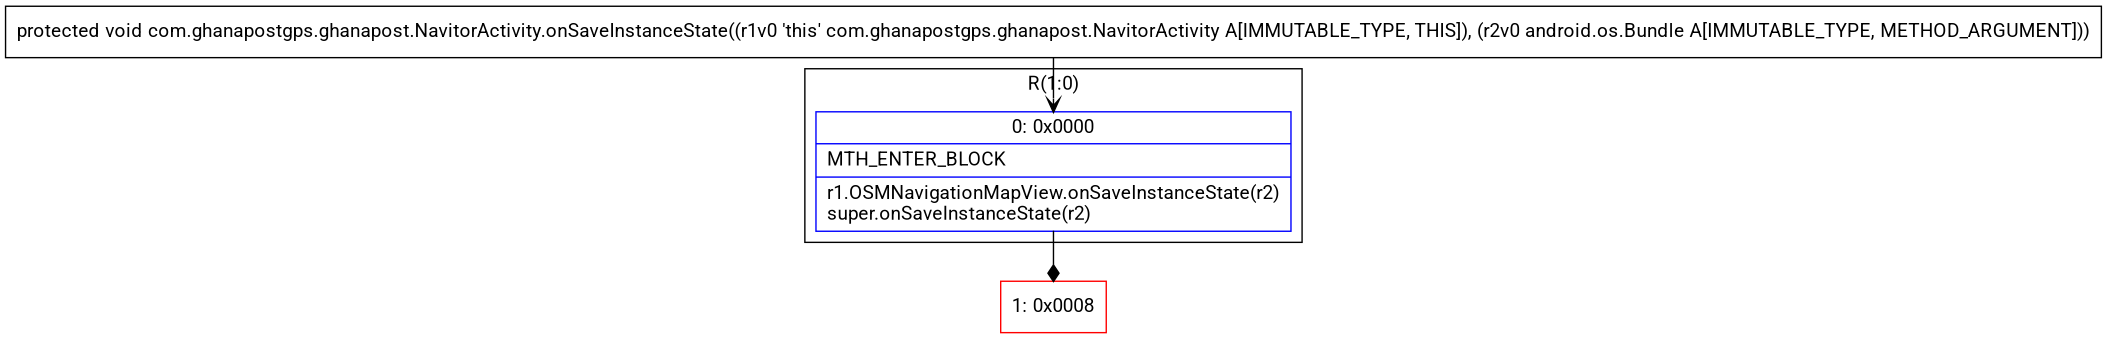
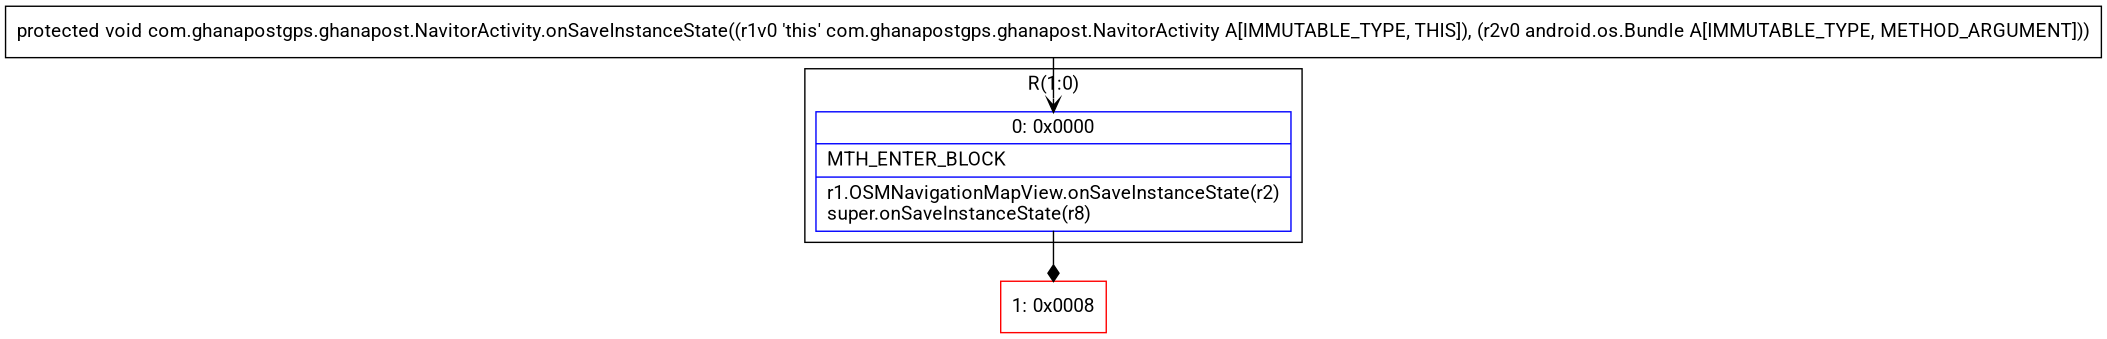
(959, 214) -> (959, 214)
